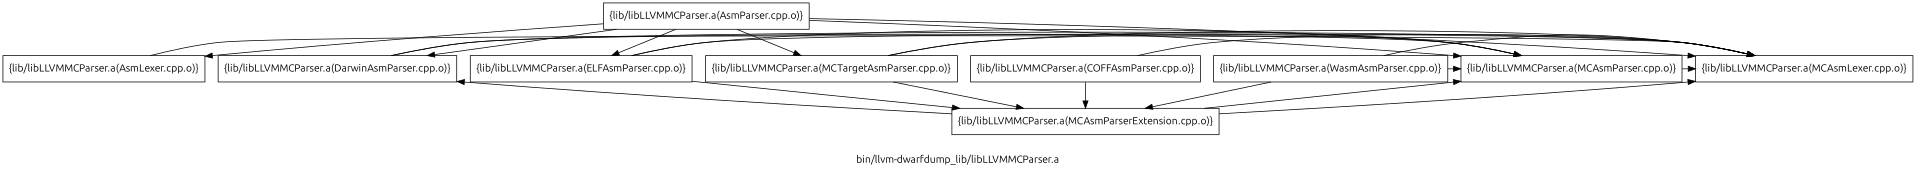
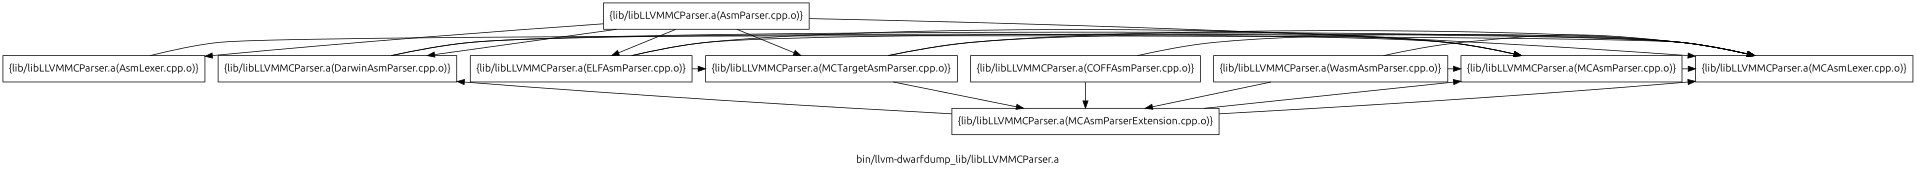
(1276, 43) -> none
(822, 95) -> (695, 69)
